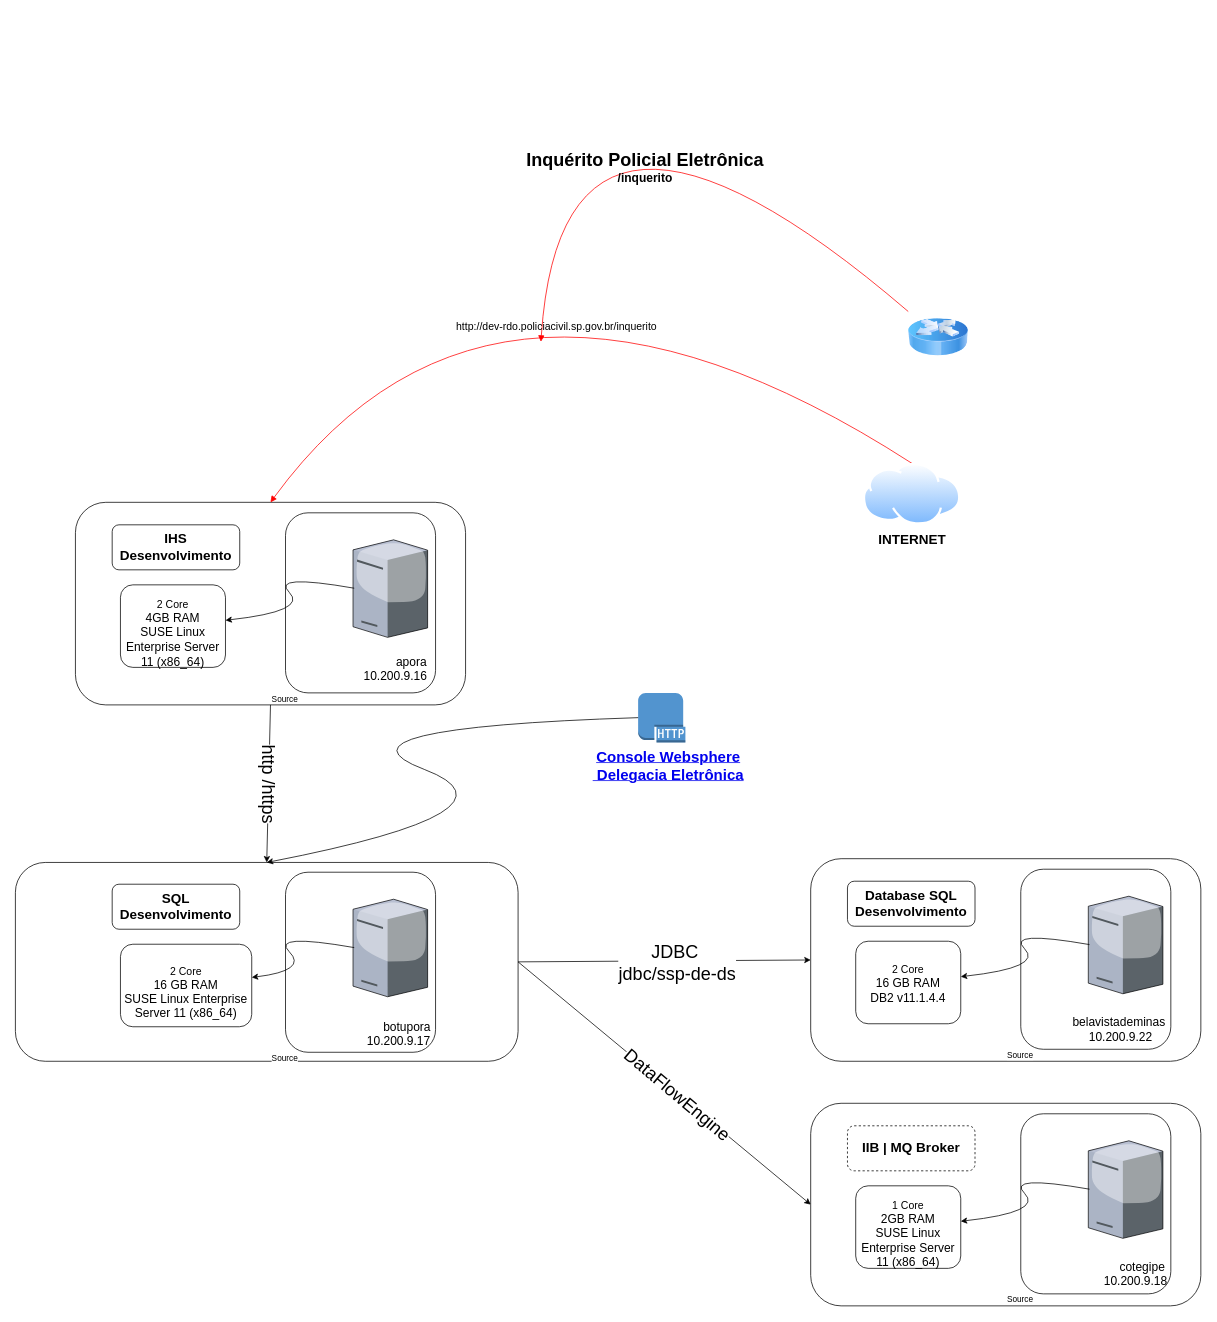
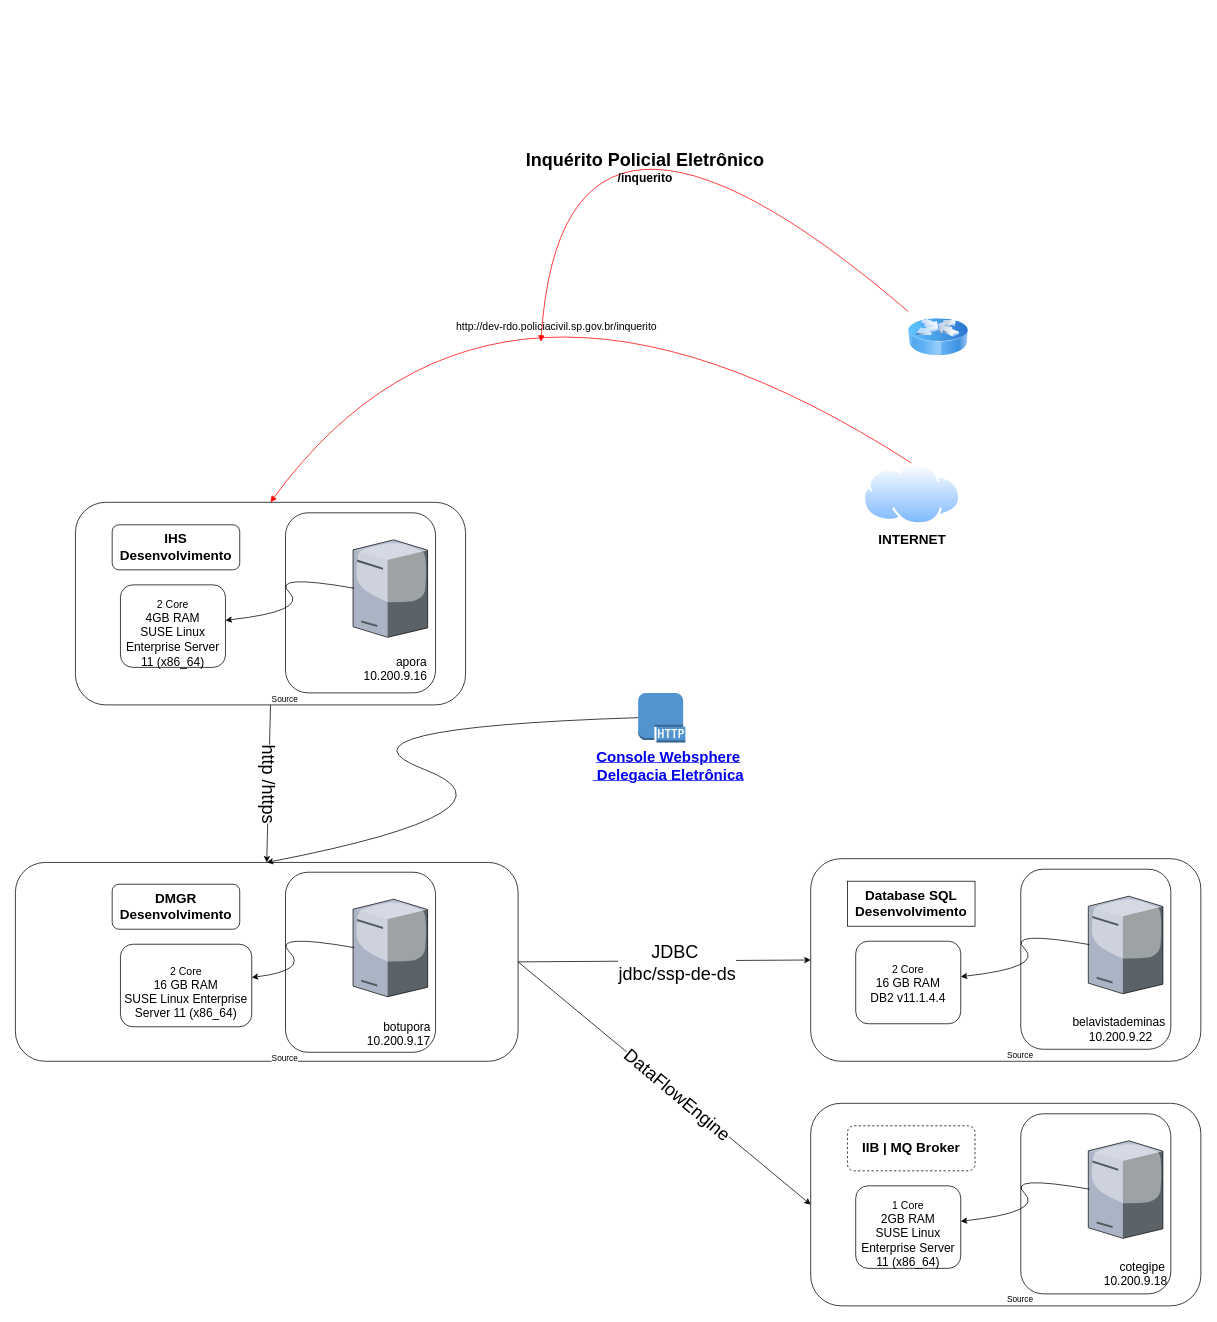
(645, 167) -> (645, 167)
(911, 903) -> (911, 903)
(176, 906) -> (176, 906)
